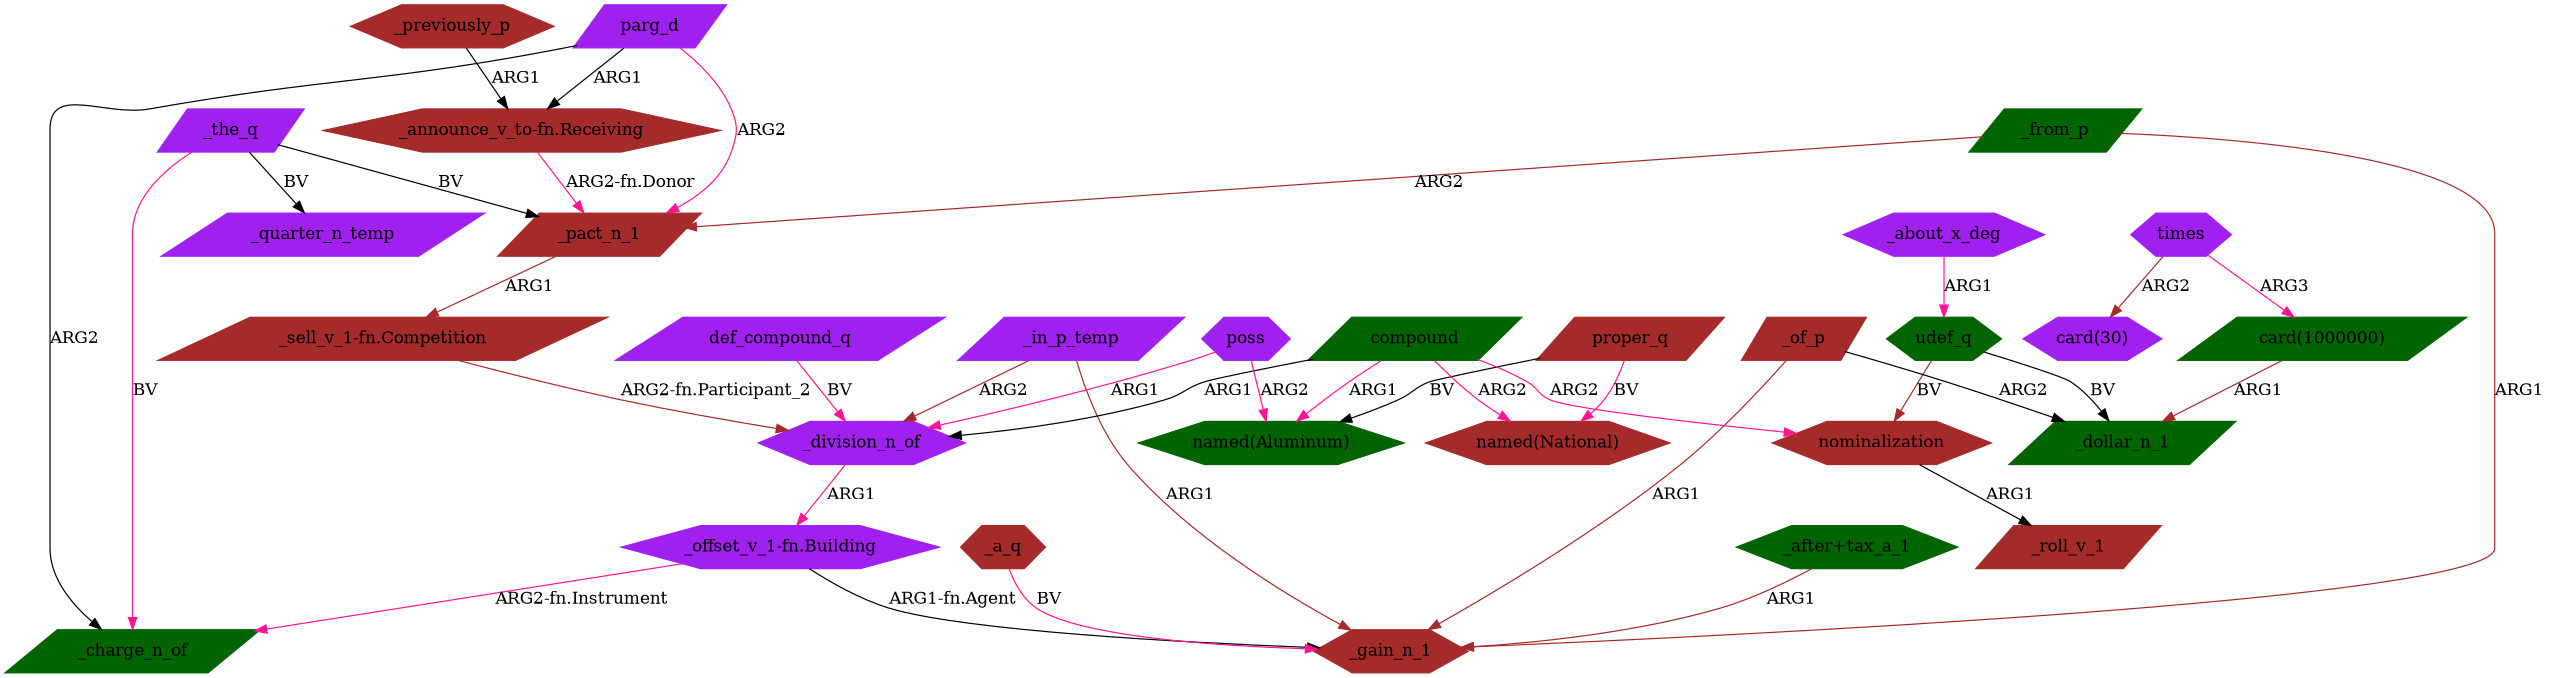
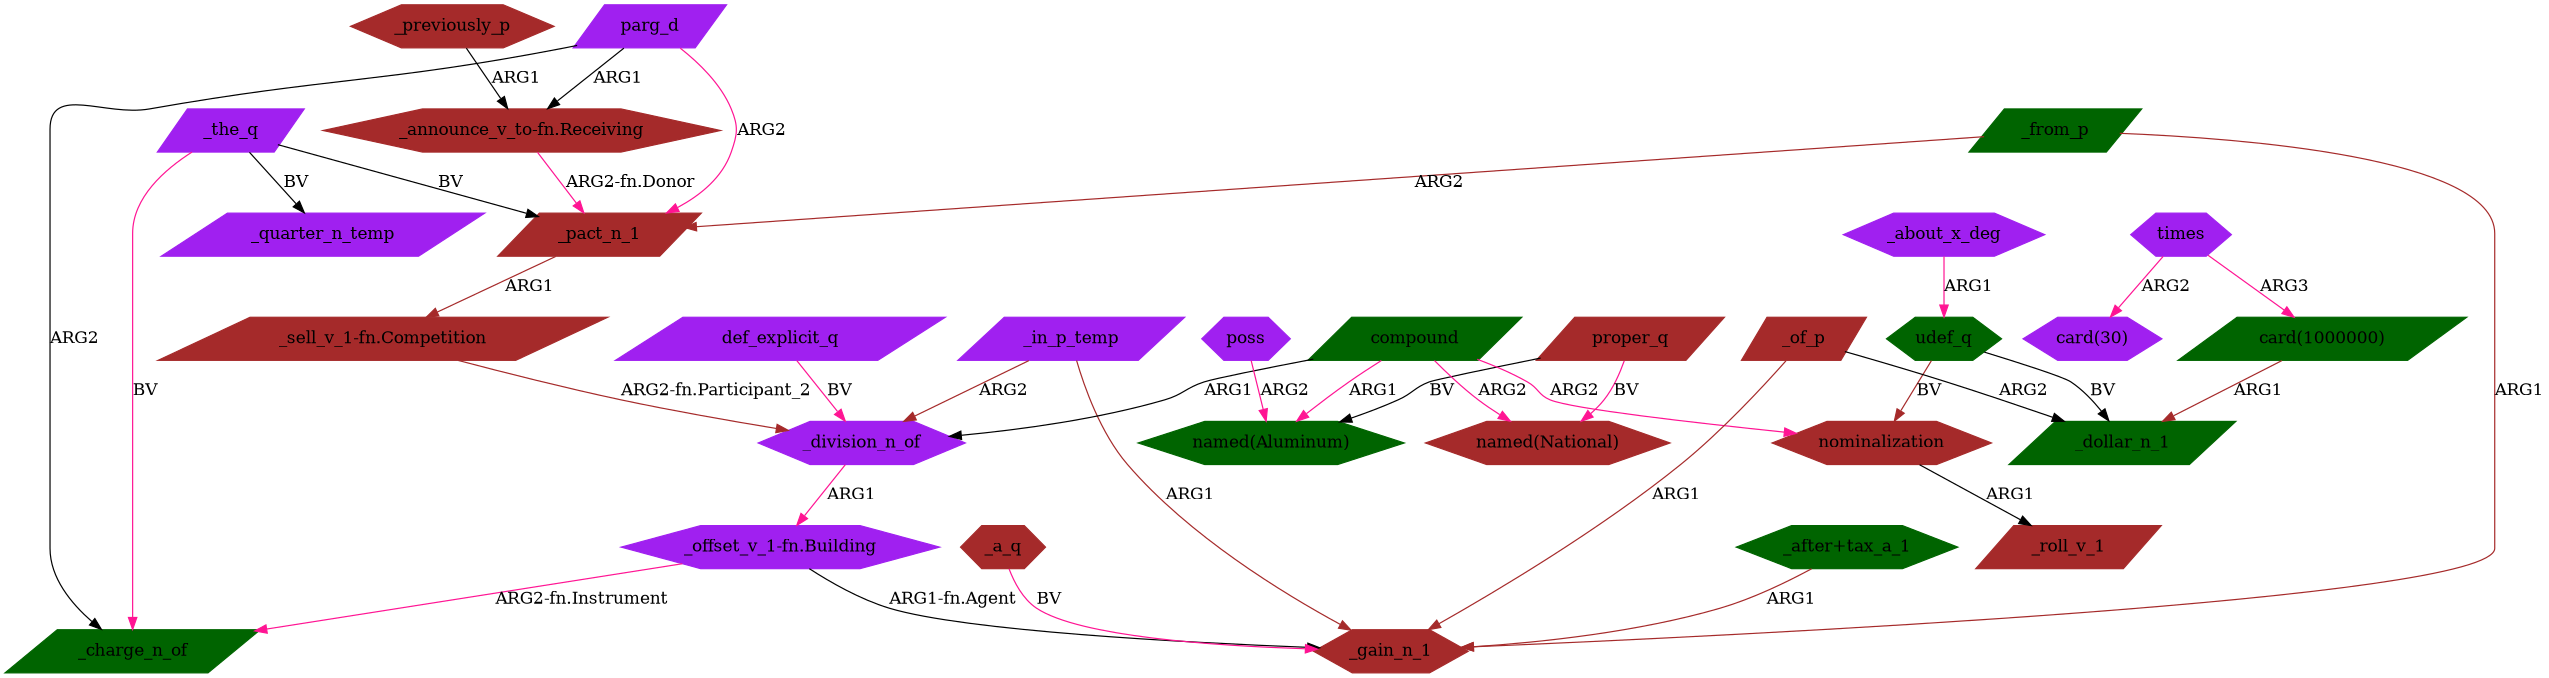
(2141, 282) -> (2141, 282)
(780, 339) -> (780, 339)
(1079, 392) -> none
